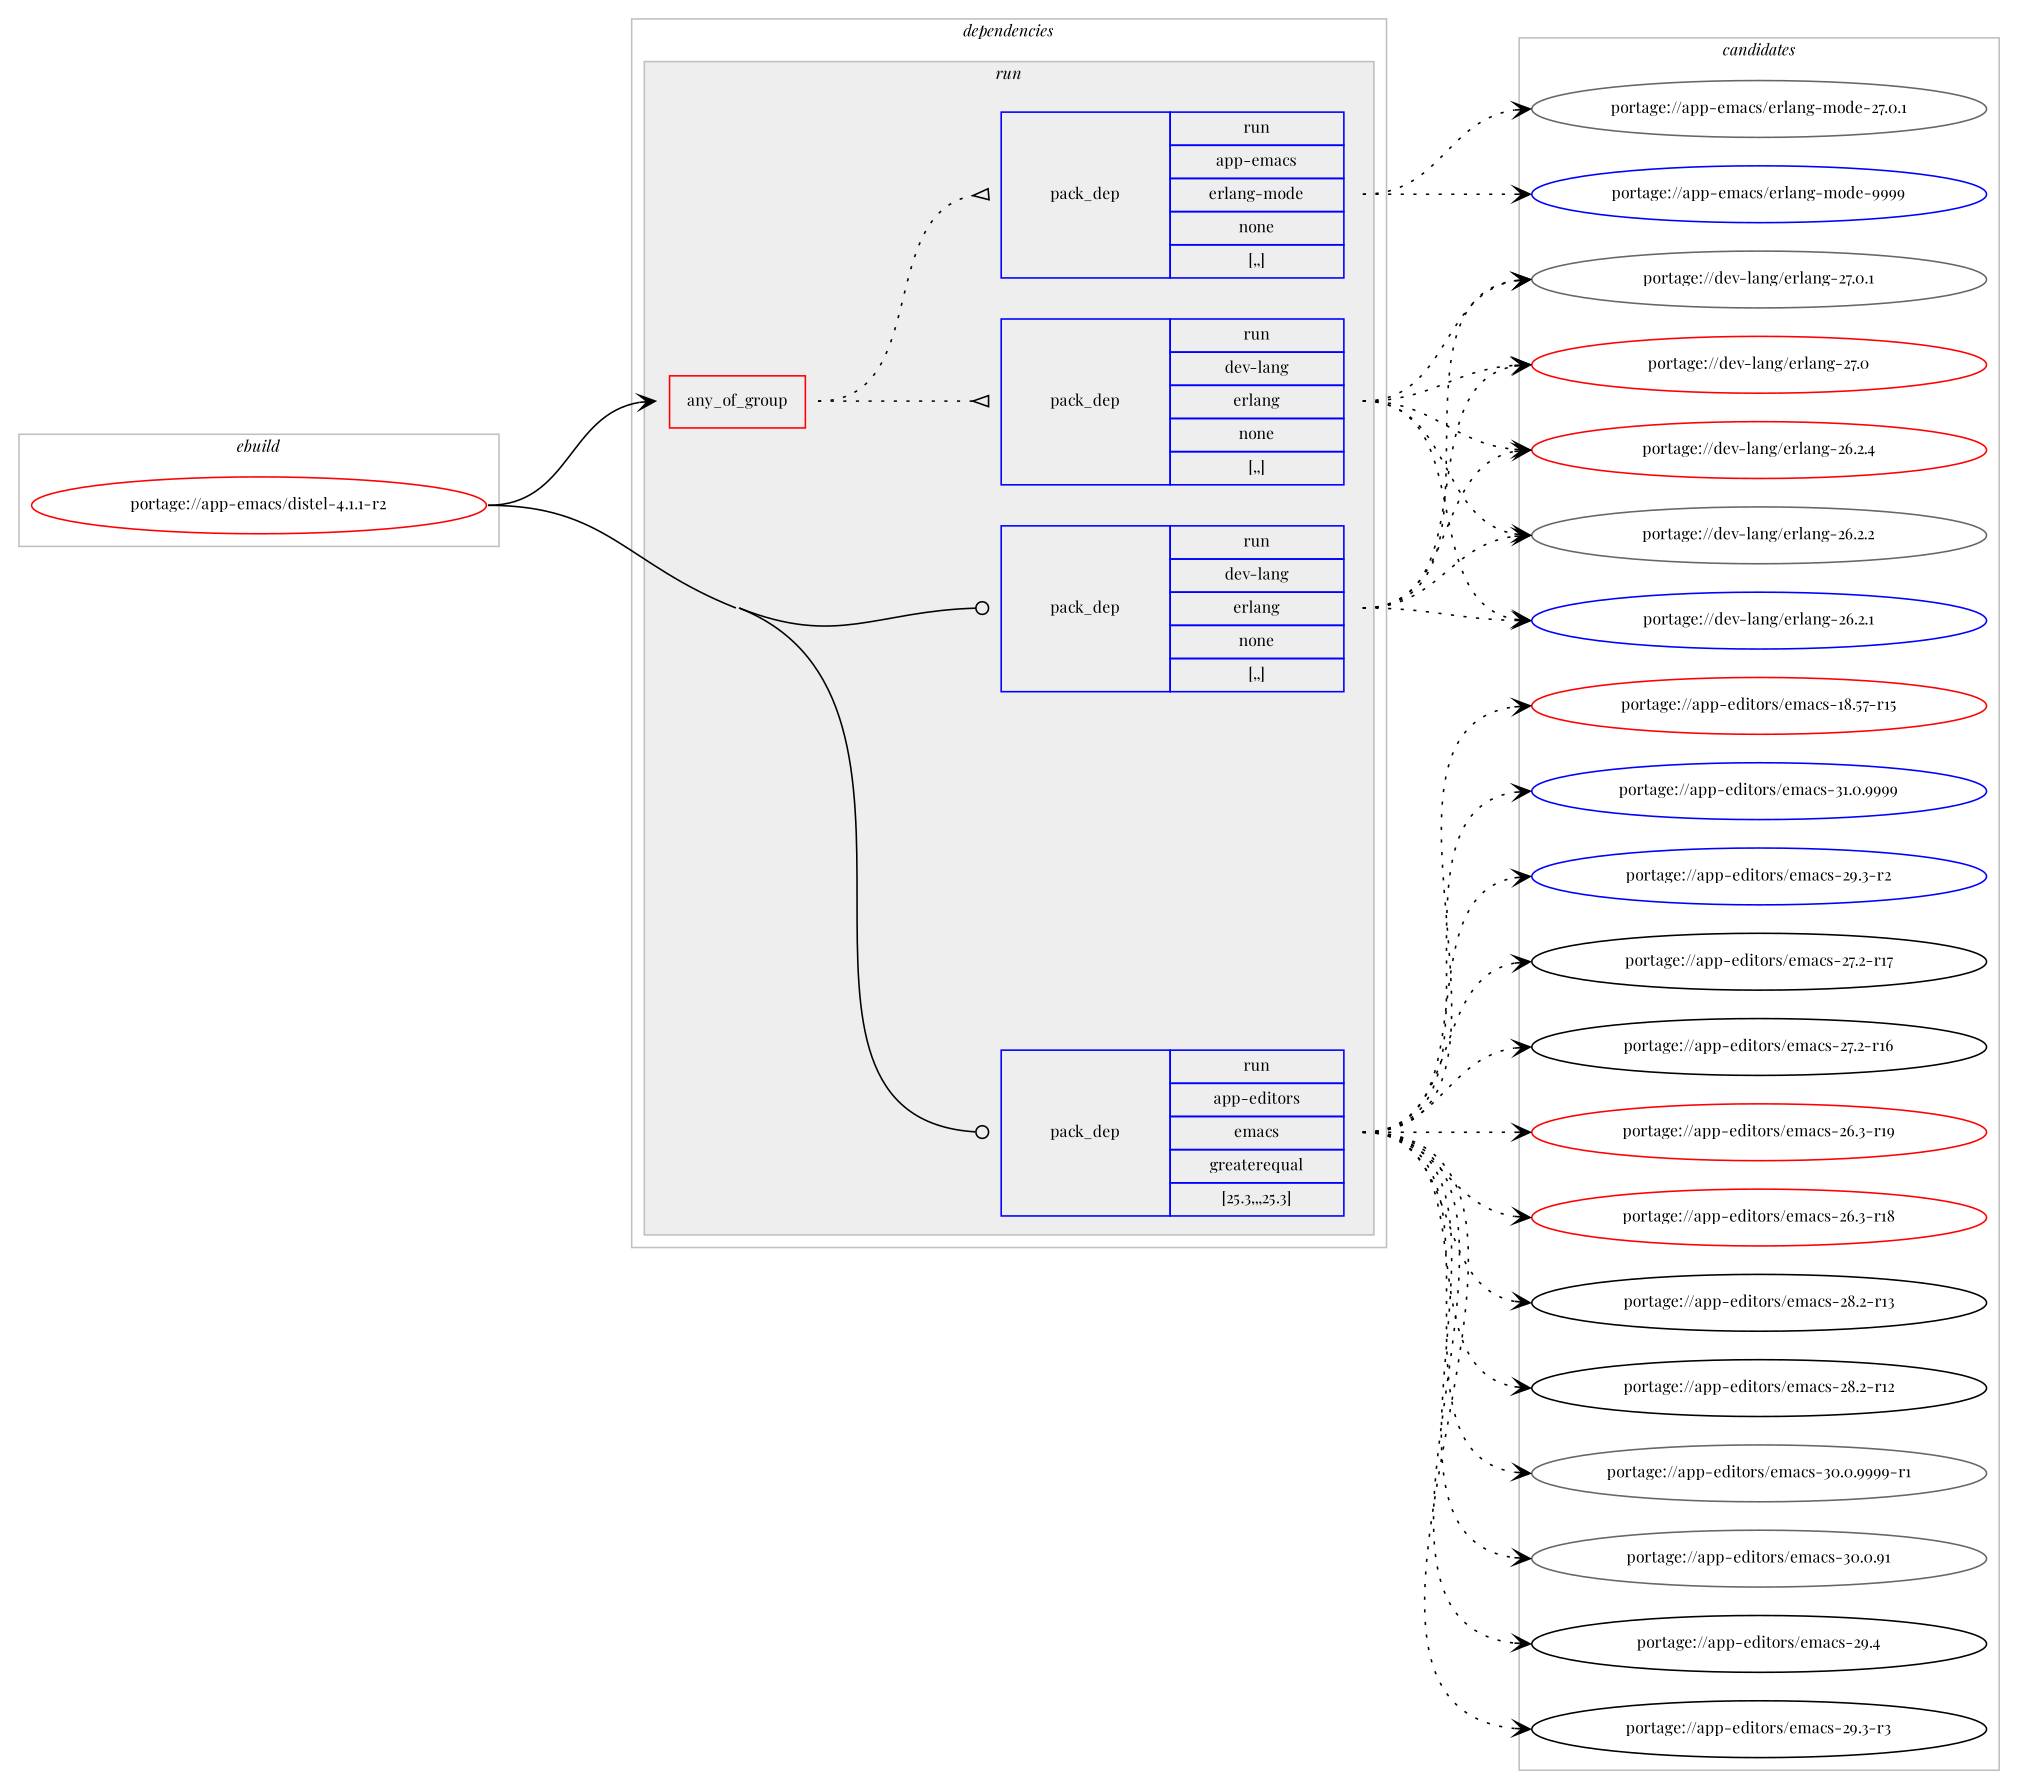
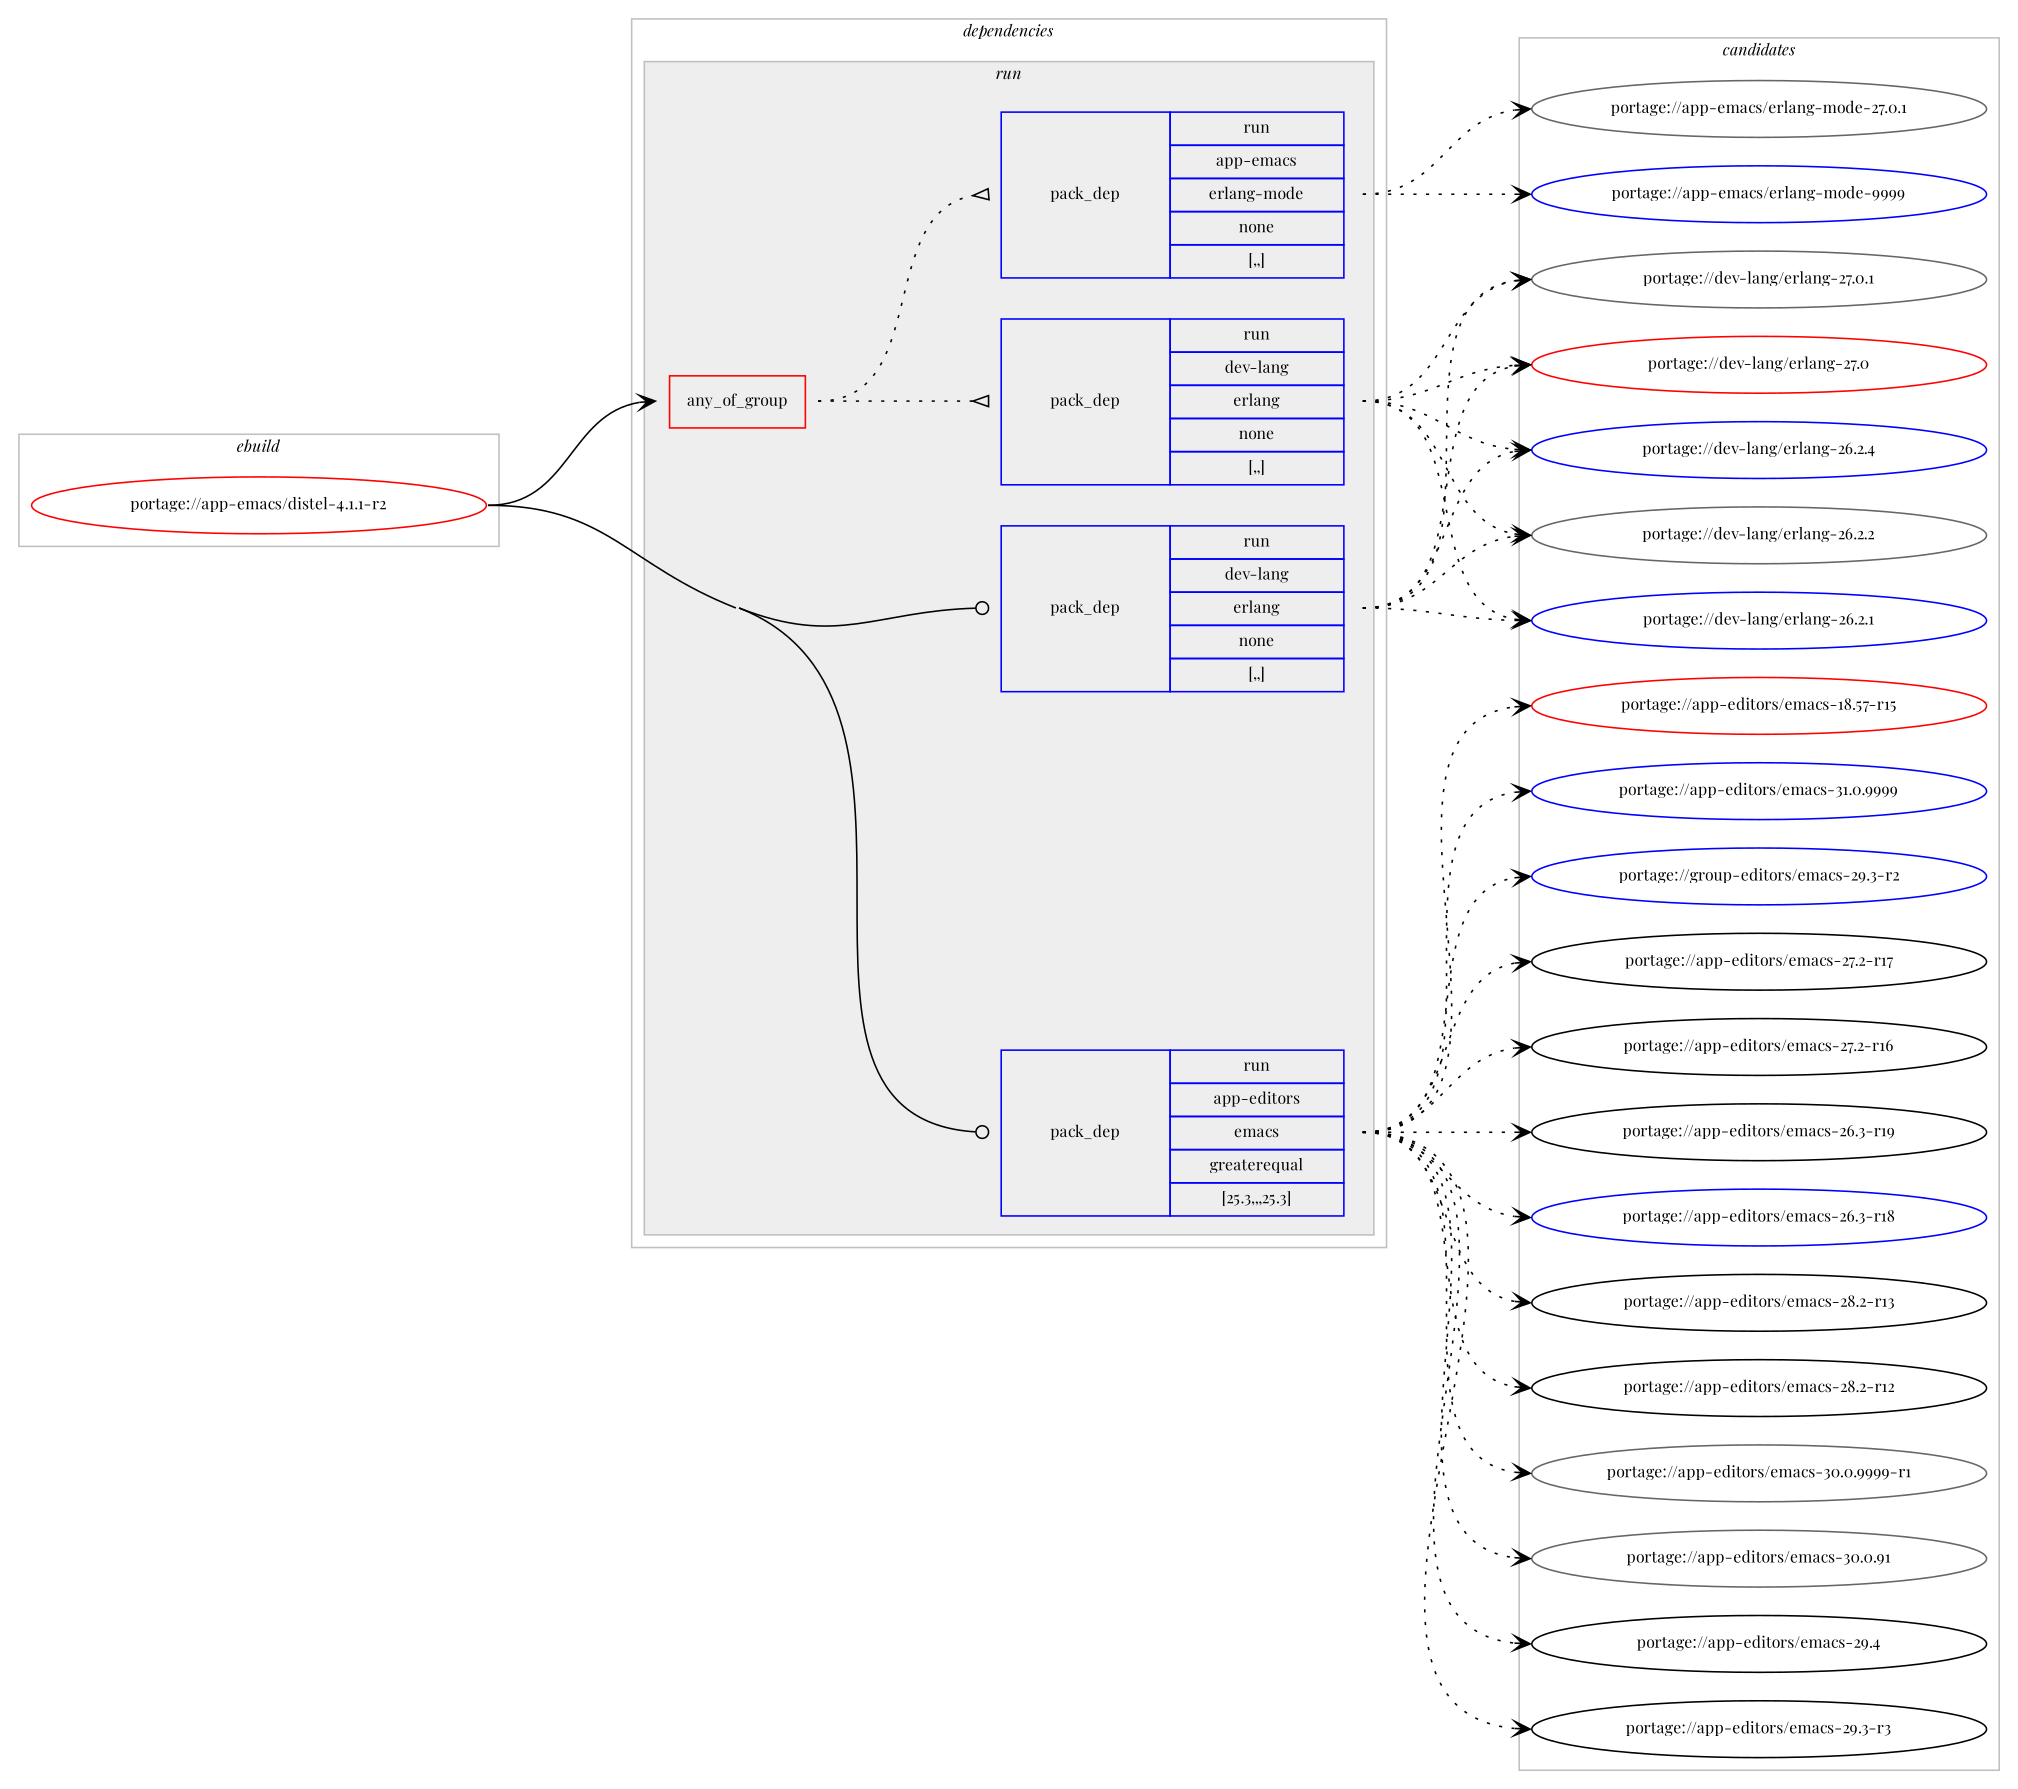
(1759, 450) -> (1759, 450)
(1759, 876) -> (1759, 876)
(1759, 1132) -> (1759, 1132)
(1759, 1218) -> (1759, 1218)
